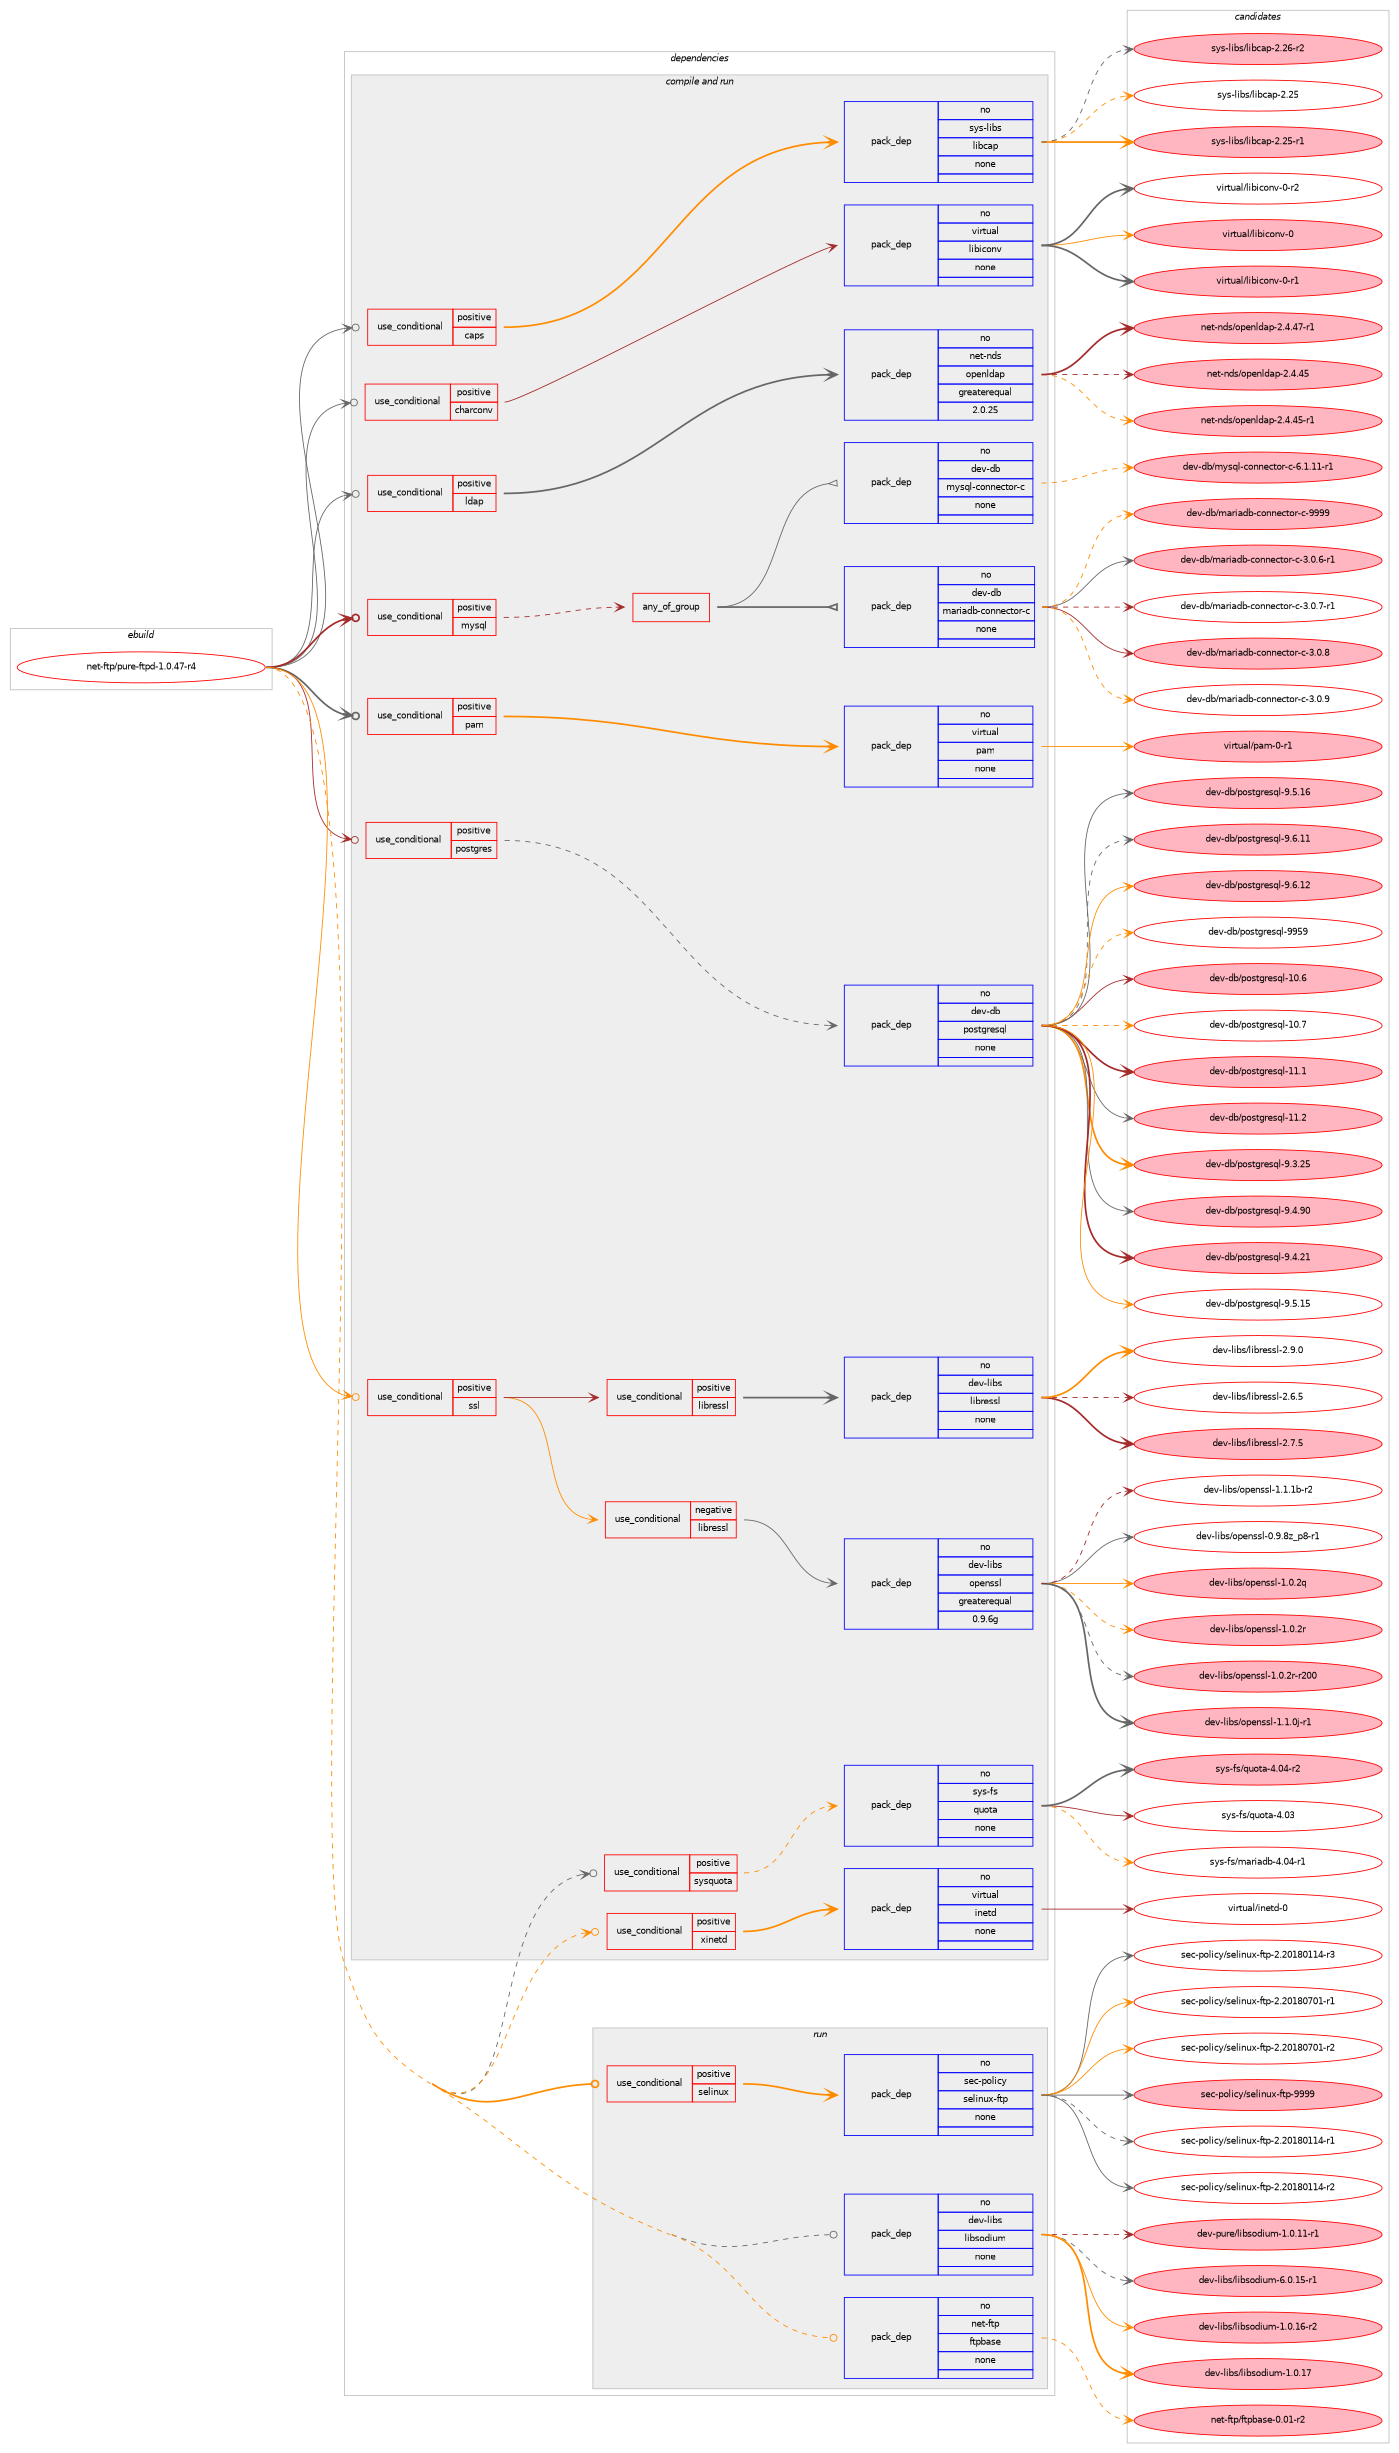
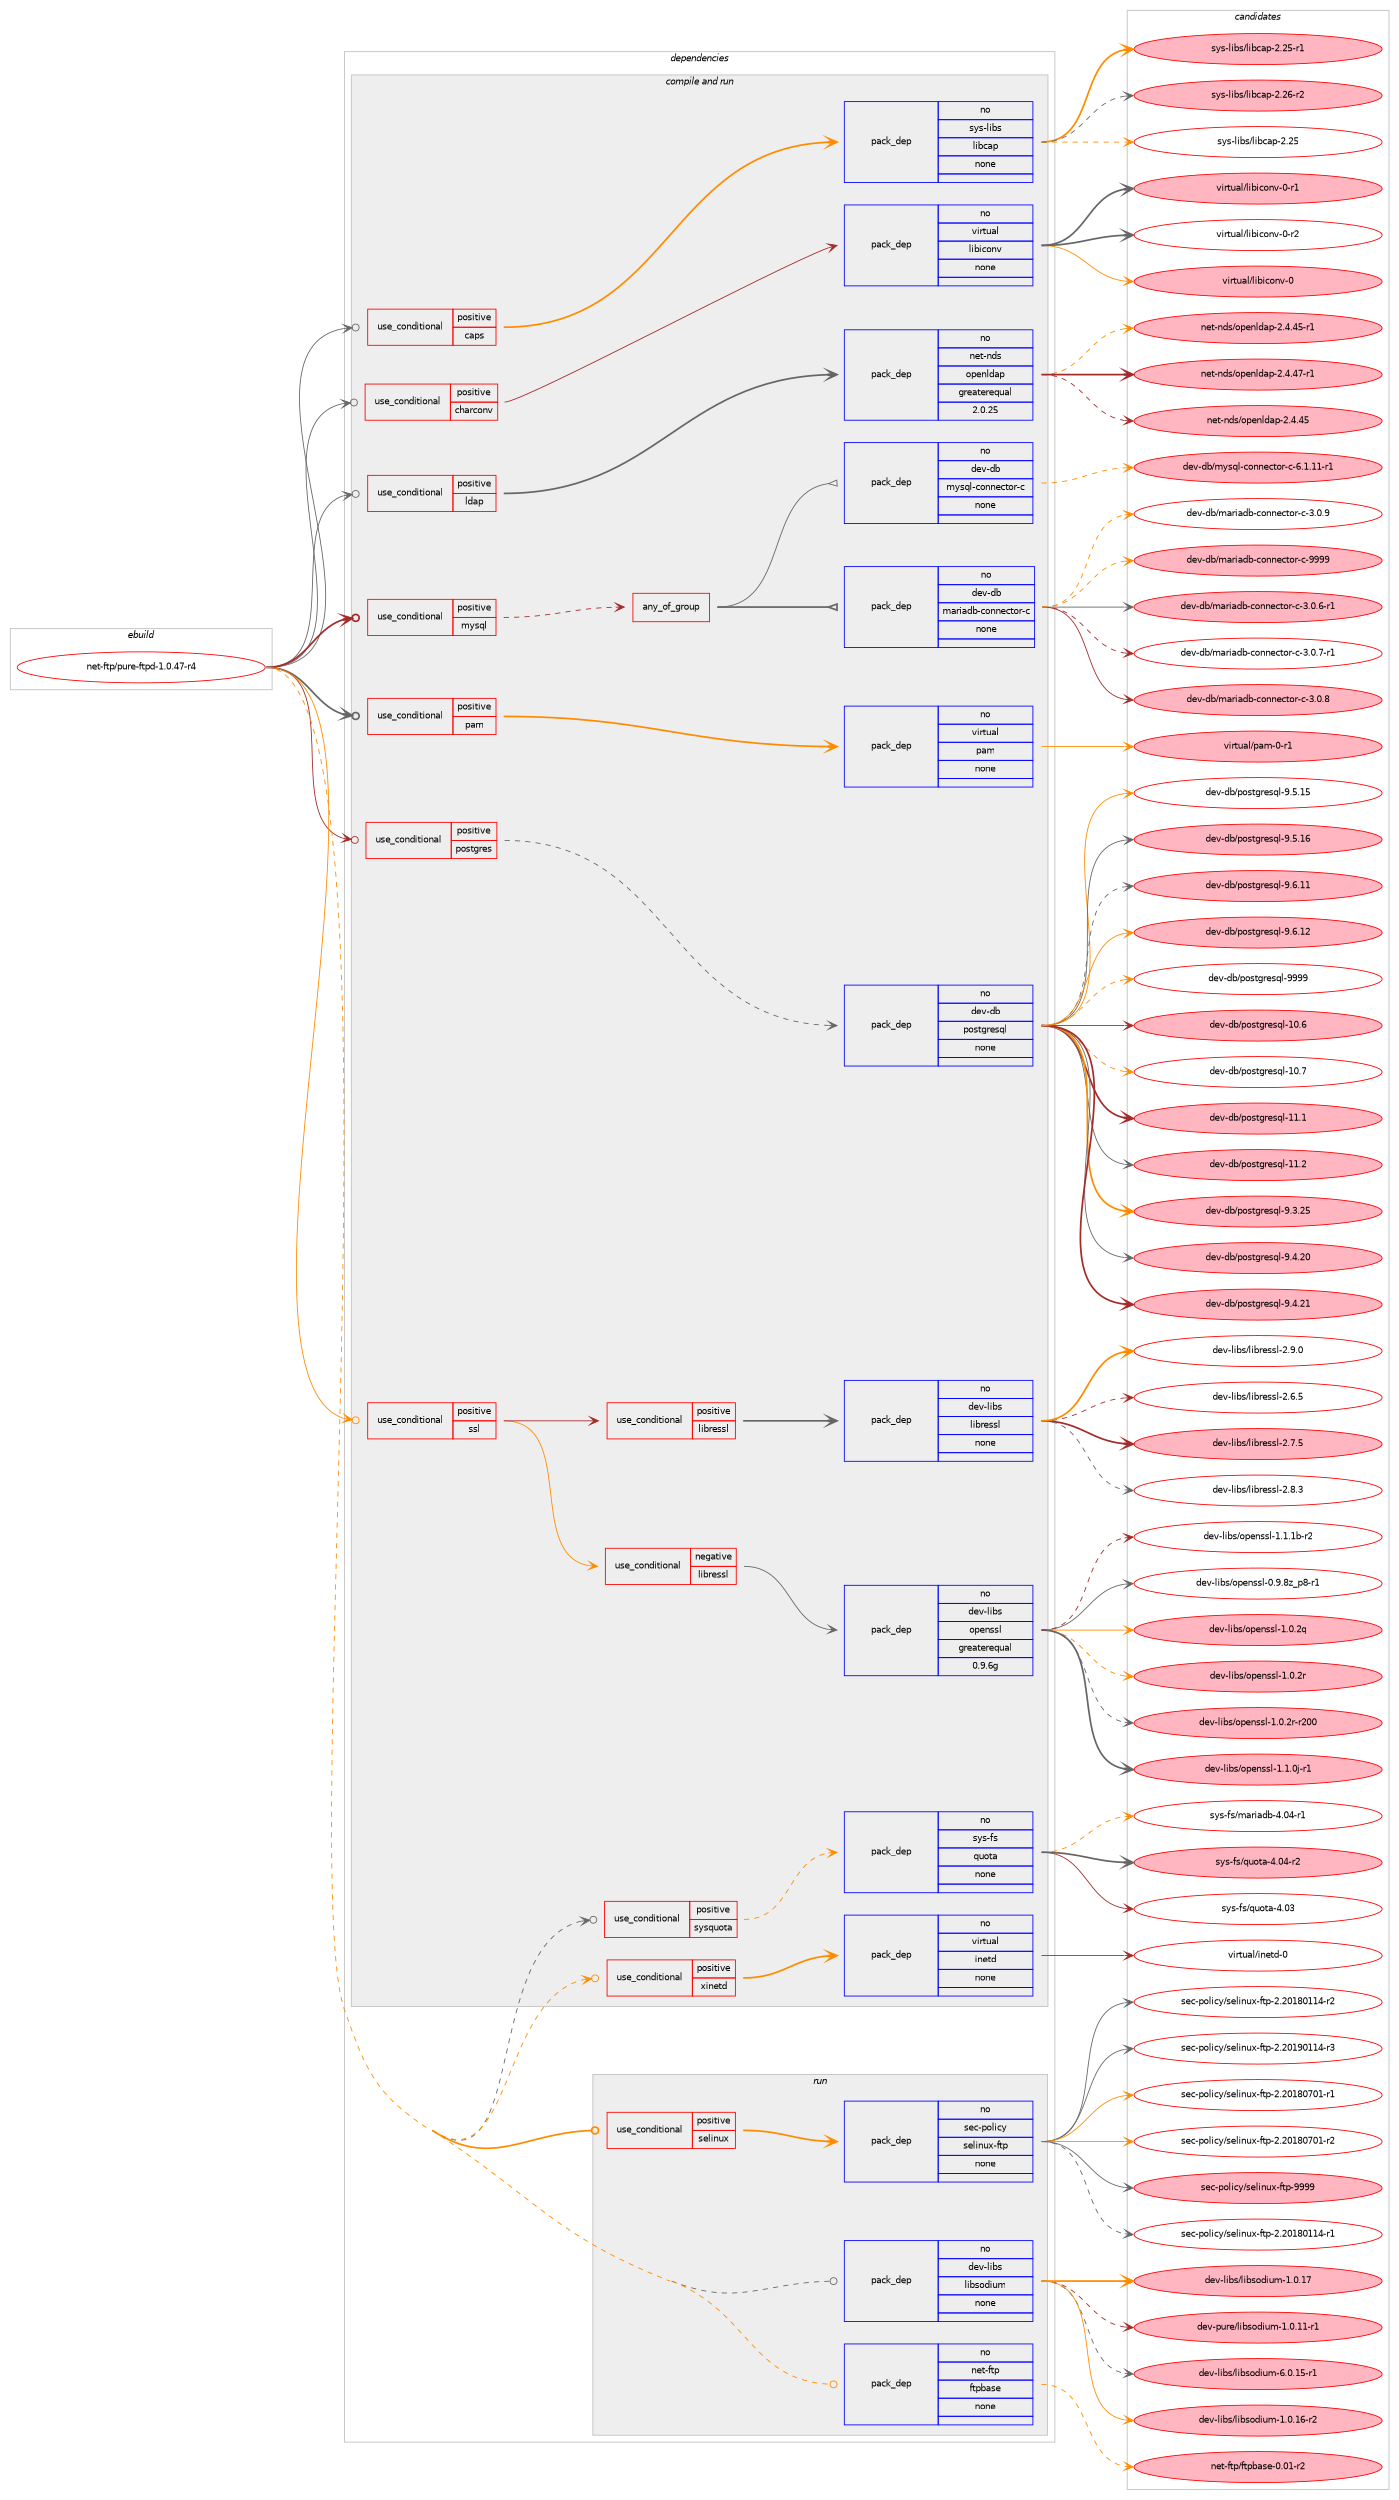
(1258, 933) -> (1258, 979)
(1258, 1212) -> (1258, 1258)
none -> (1258, 1491)
(1258, 1956) -> (1258, 2049)
